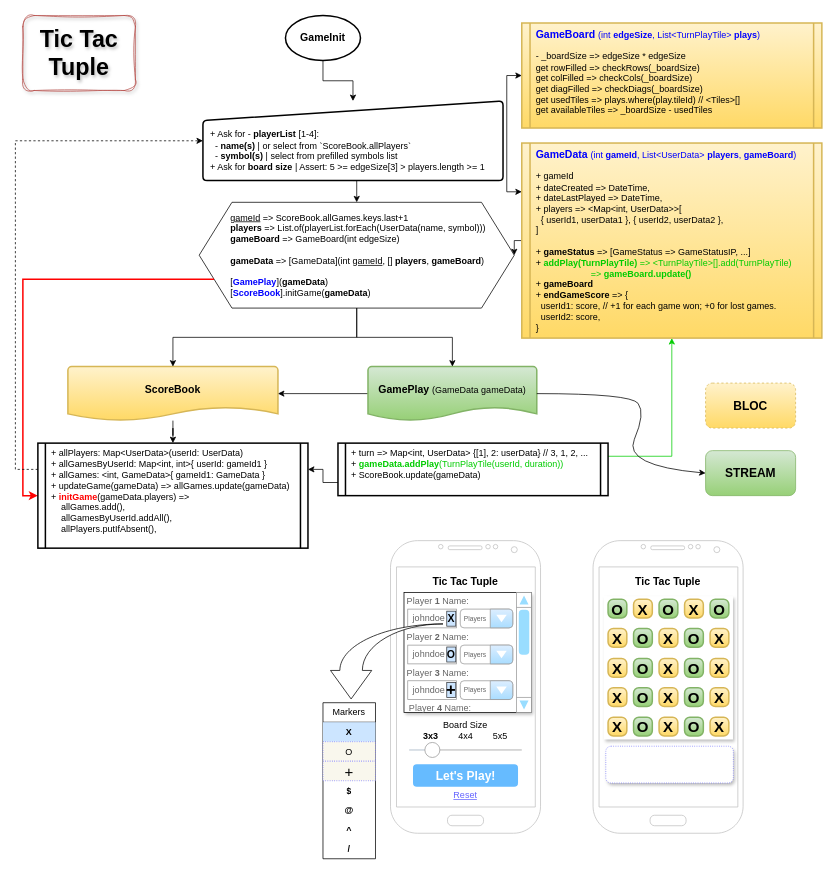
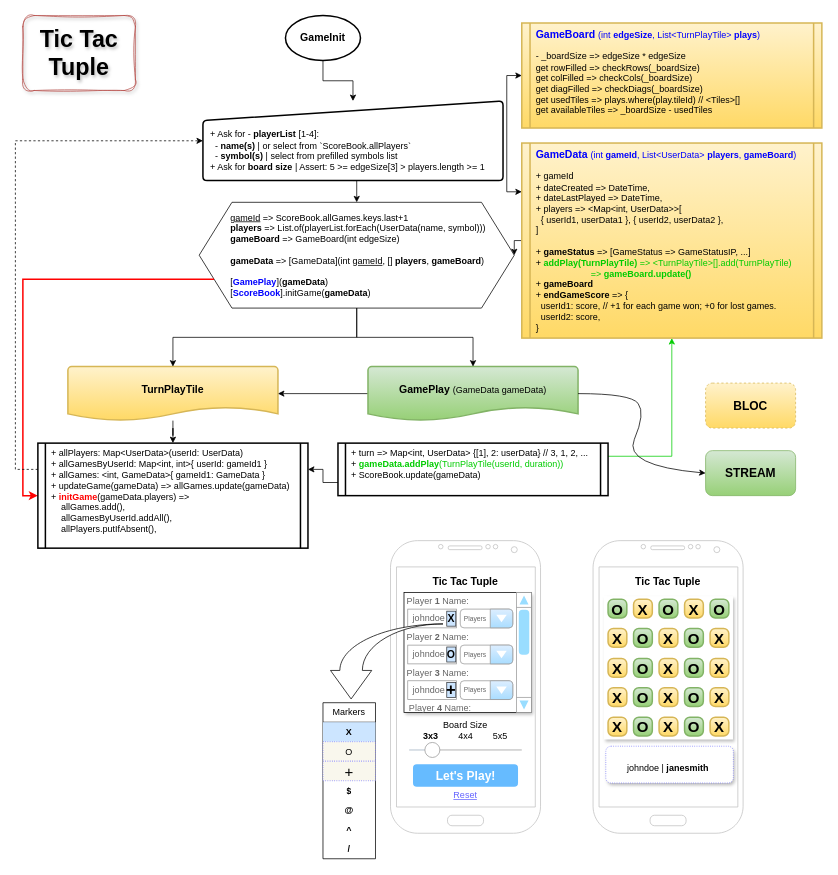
(173, 390) -> (173, 390)
(452, 393) -> (473, 393)
none -> (668, 768)
